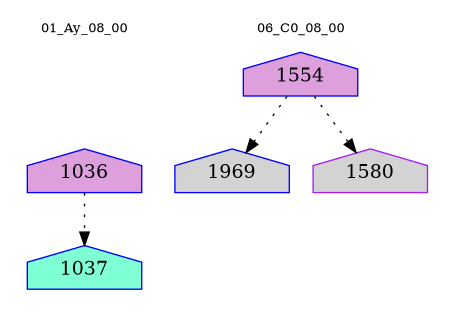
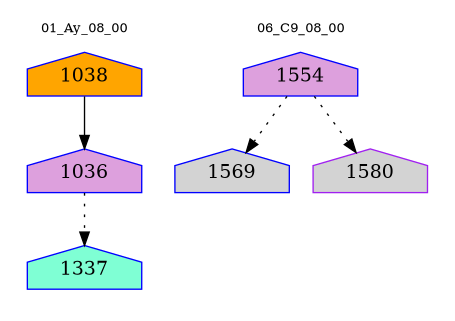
(301, 29) -> (301, 29)
none -> (85, 76)
(232, 173) -> (232, 173)
(85, 270) -> (85, 270)
